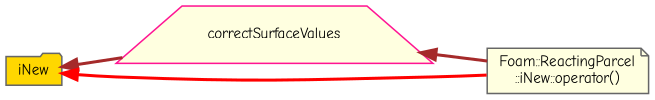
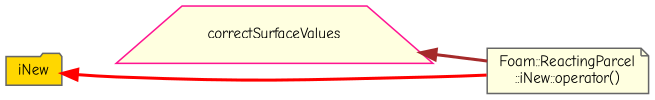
(100, 61) -> none
